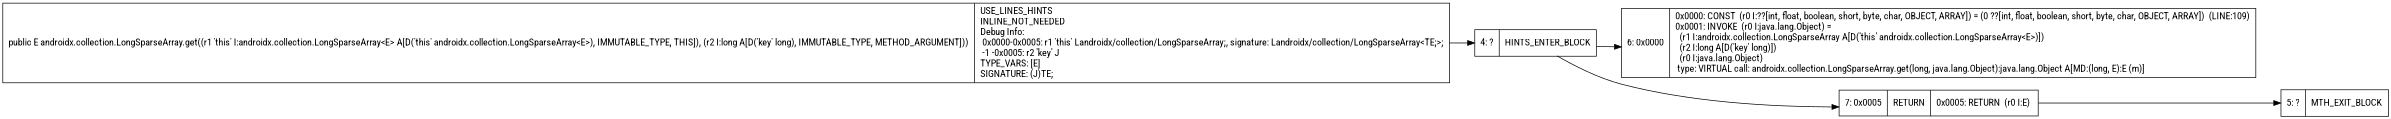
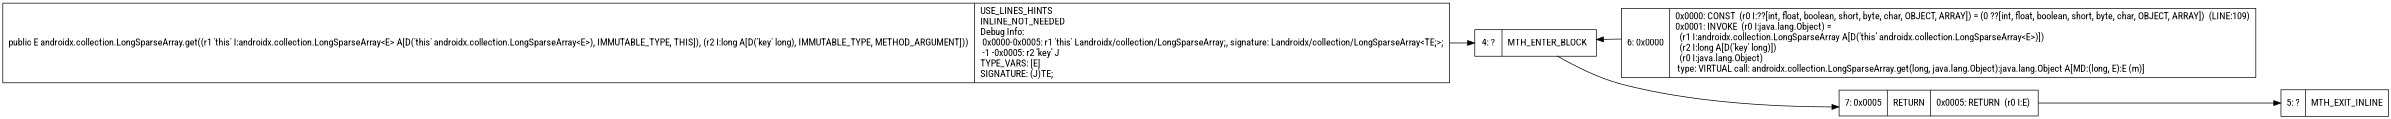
(1548, 43) -> (1547, 43)
(1605, 47) -> (1612, 39)
(2347, 103) -> (2347, 103)
